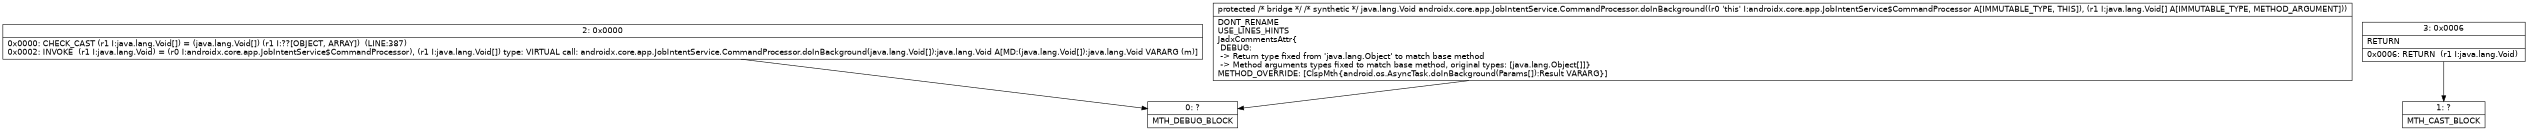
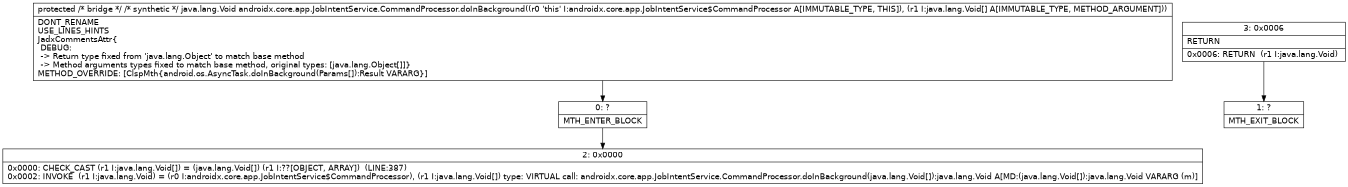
(941, 84) -> (603, 136)
(1193, 121) -> (603, 121)
(2444, 121) -> (1264, 121)
